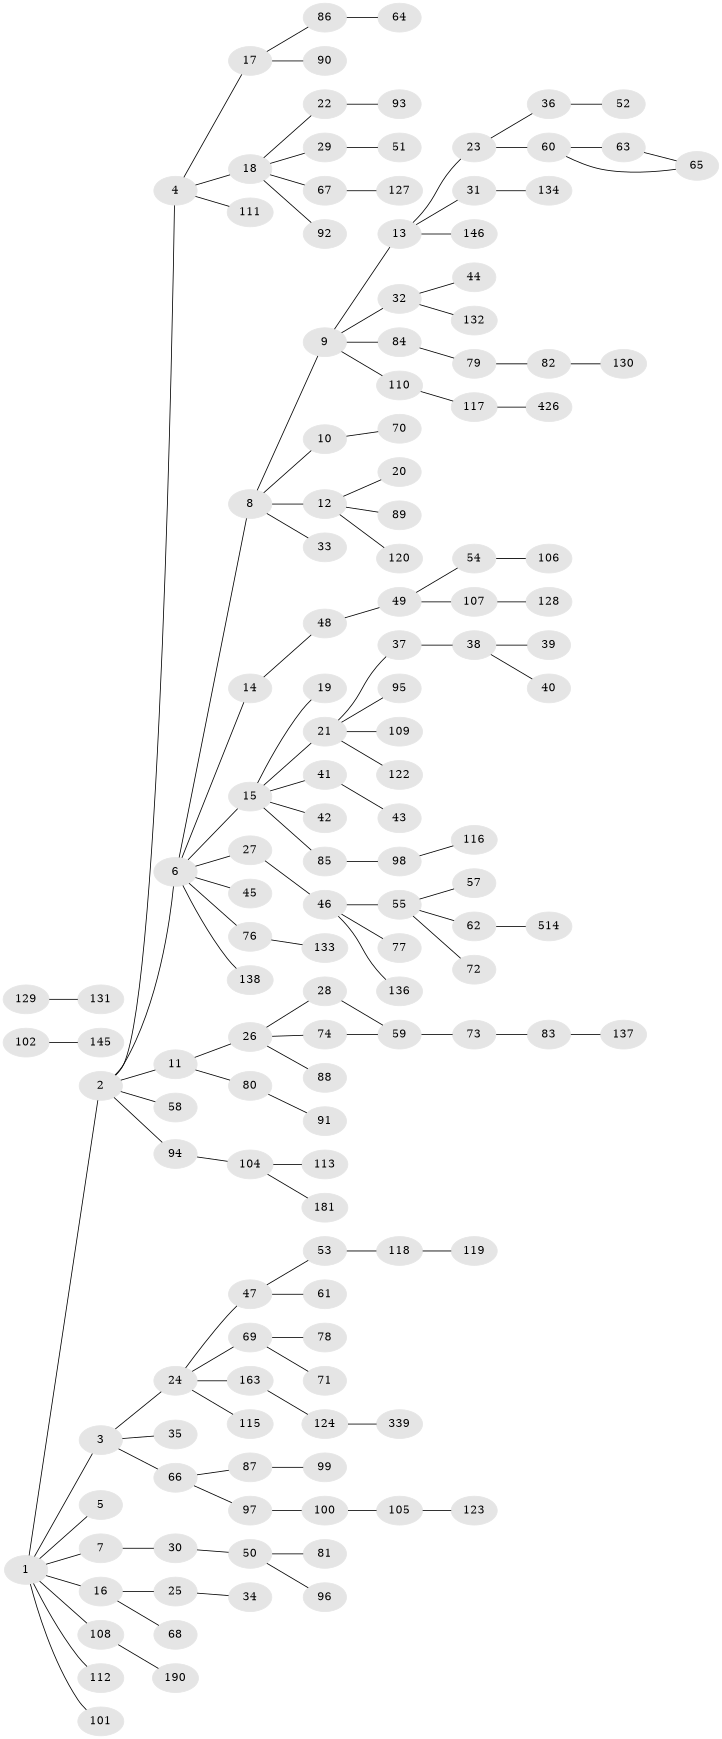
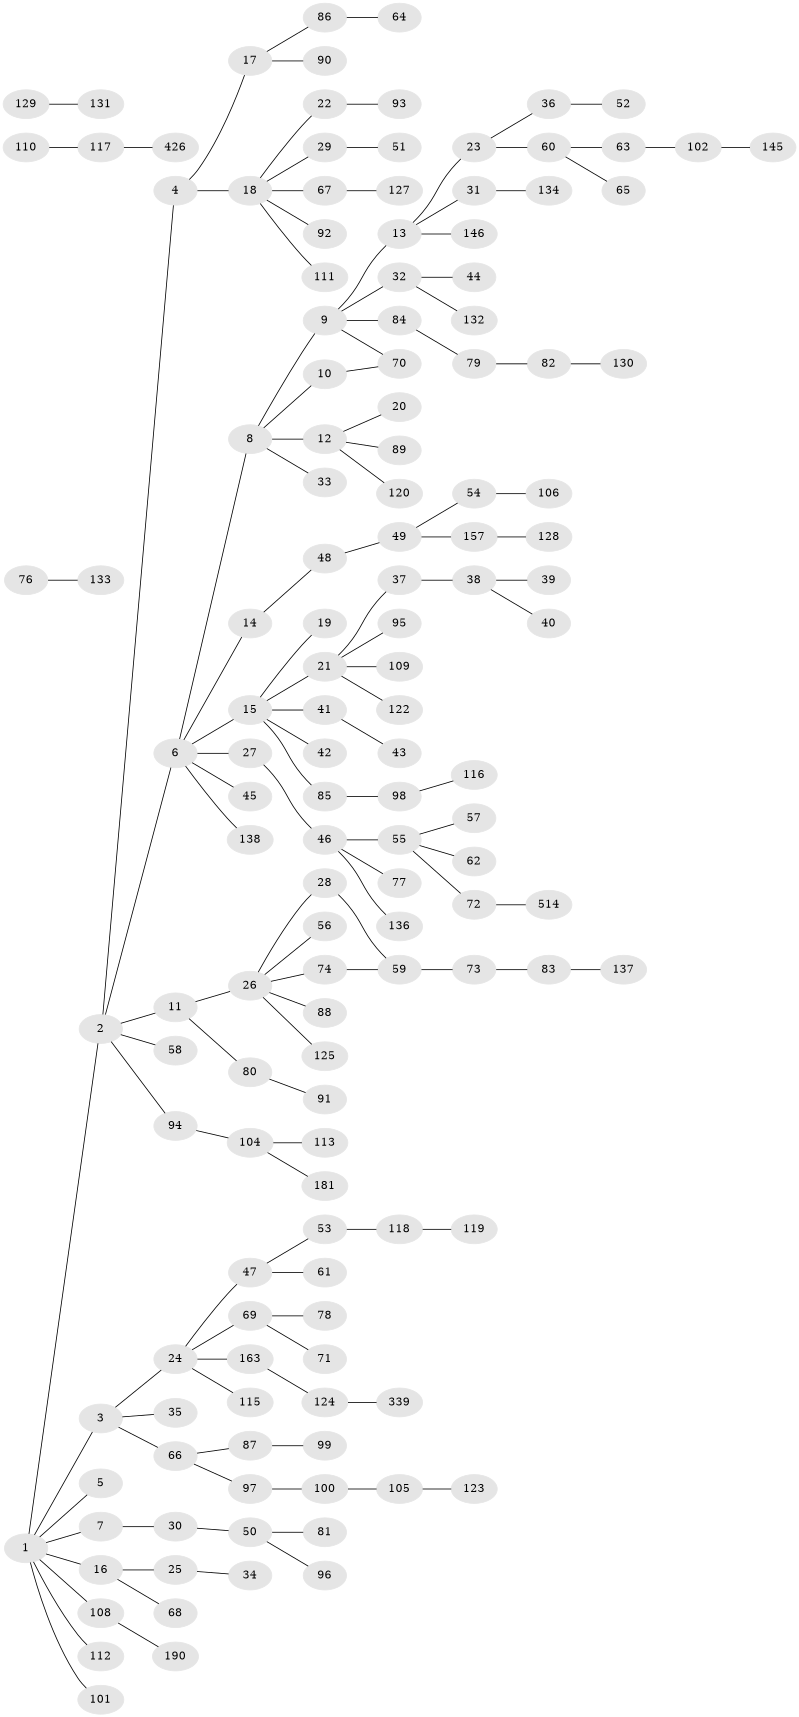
(660, 157) -> (660, 147)
(212, 201) -> (285, 235)
(362, 364) -> (362, 342)
(474, 602) -> (474, 537)
(213, 904) -> none
none -> (325, 926)
(511, 926) -> (511, 905)
none -> (325, 1056)
